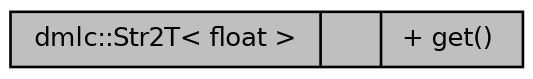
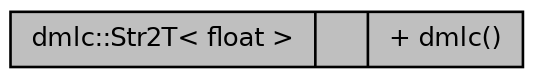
(448, 38) -> (445, 38)
